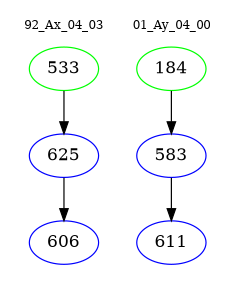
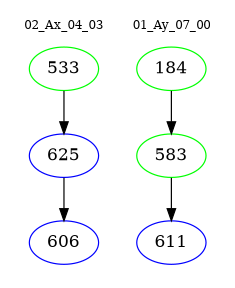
(64, 26) -> (64, 26)
(172, 26) -> (172, 26)
(171, 156) -> (171, 156)
